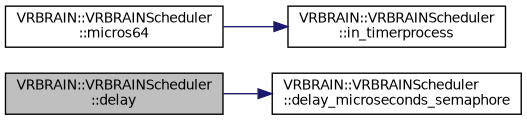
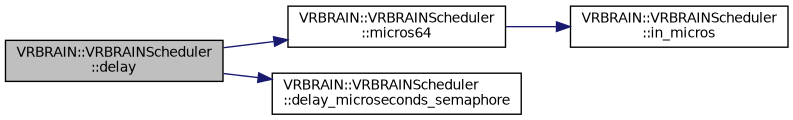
(397, 27) -> (679, 27)
none -> (249, 45)
